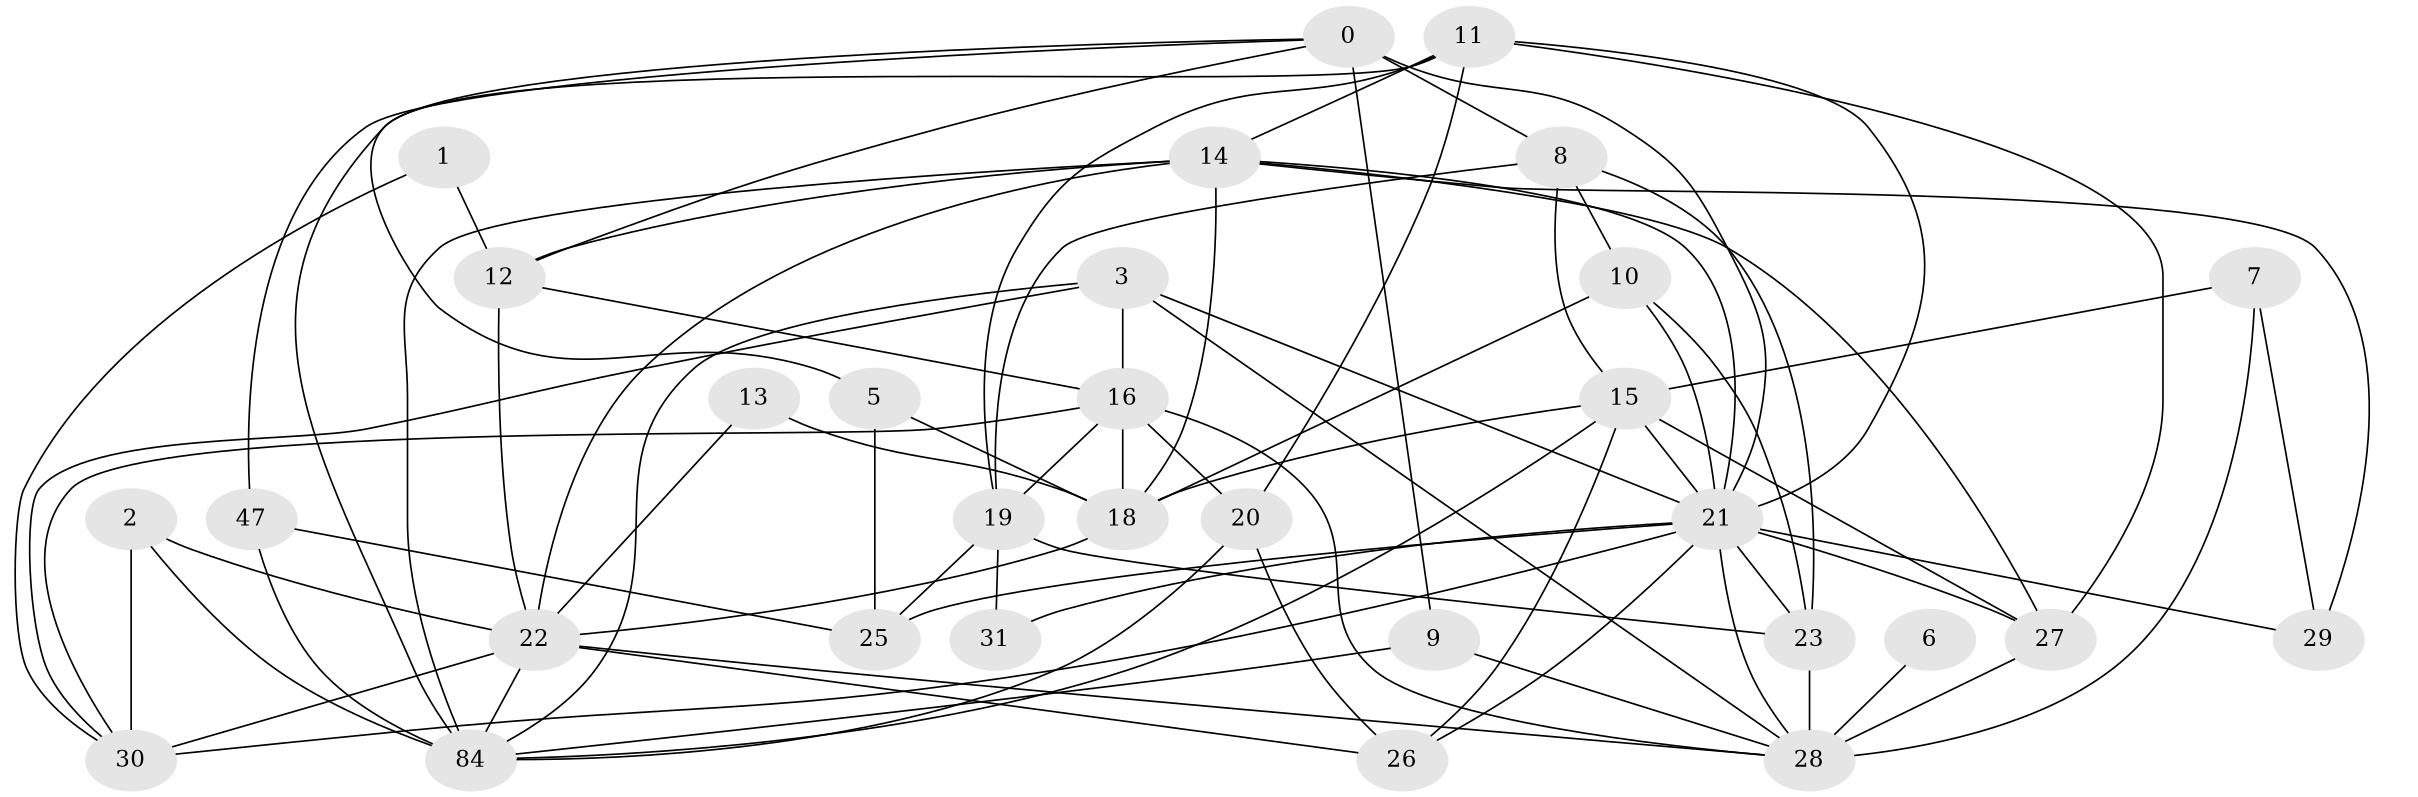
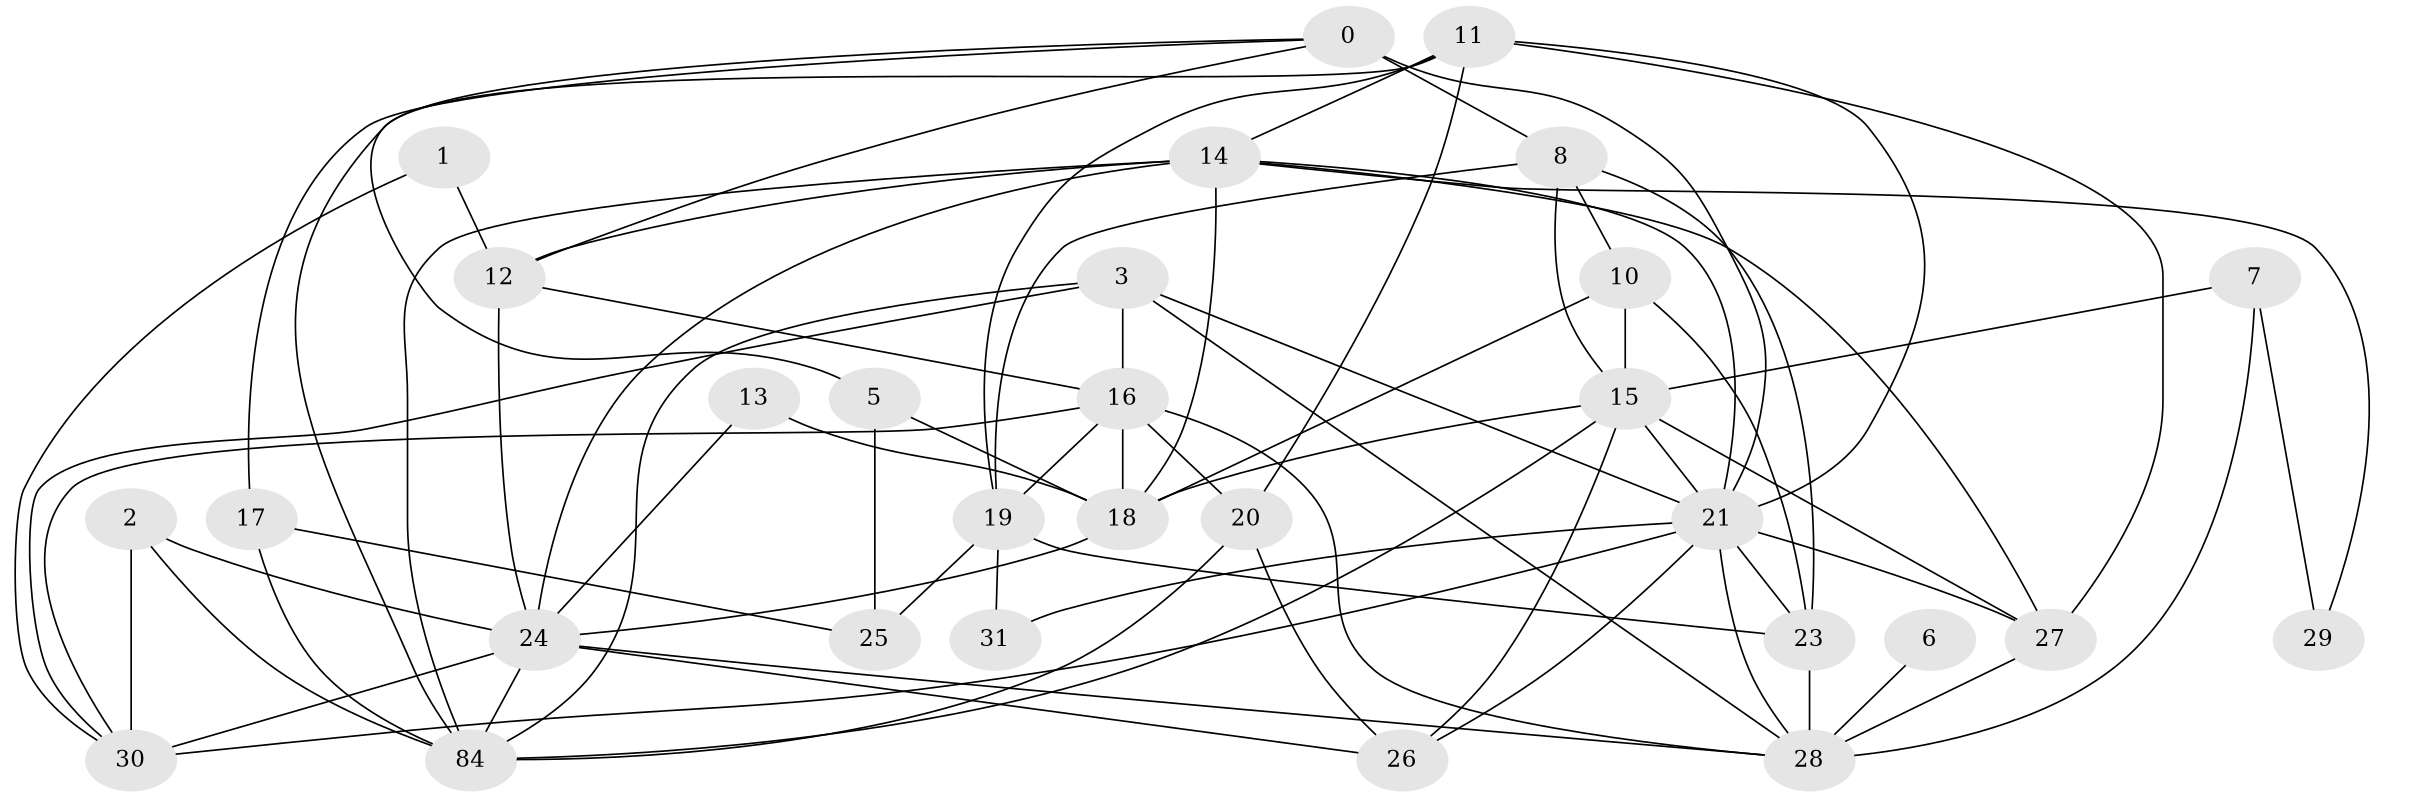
(1696, 397) -> (1625, 339)
(252, 519) -> (252, 519)
(1135, 575) -> none
(2005, 577) -> none
(535, 640) -> (535, 640)
(1434, 640) -> none
